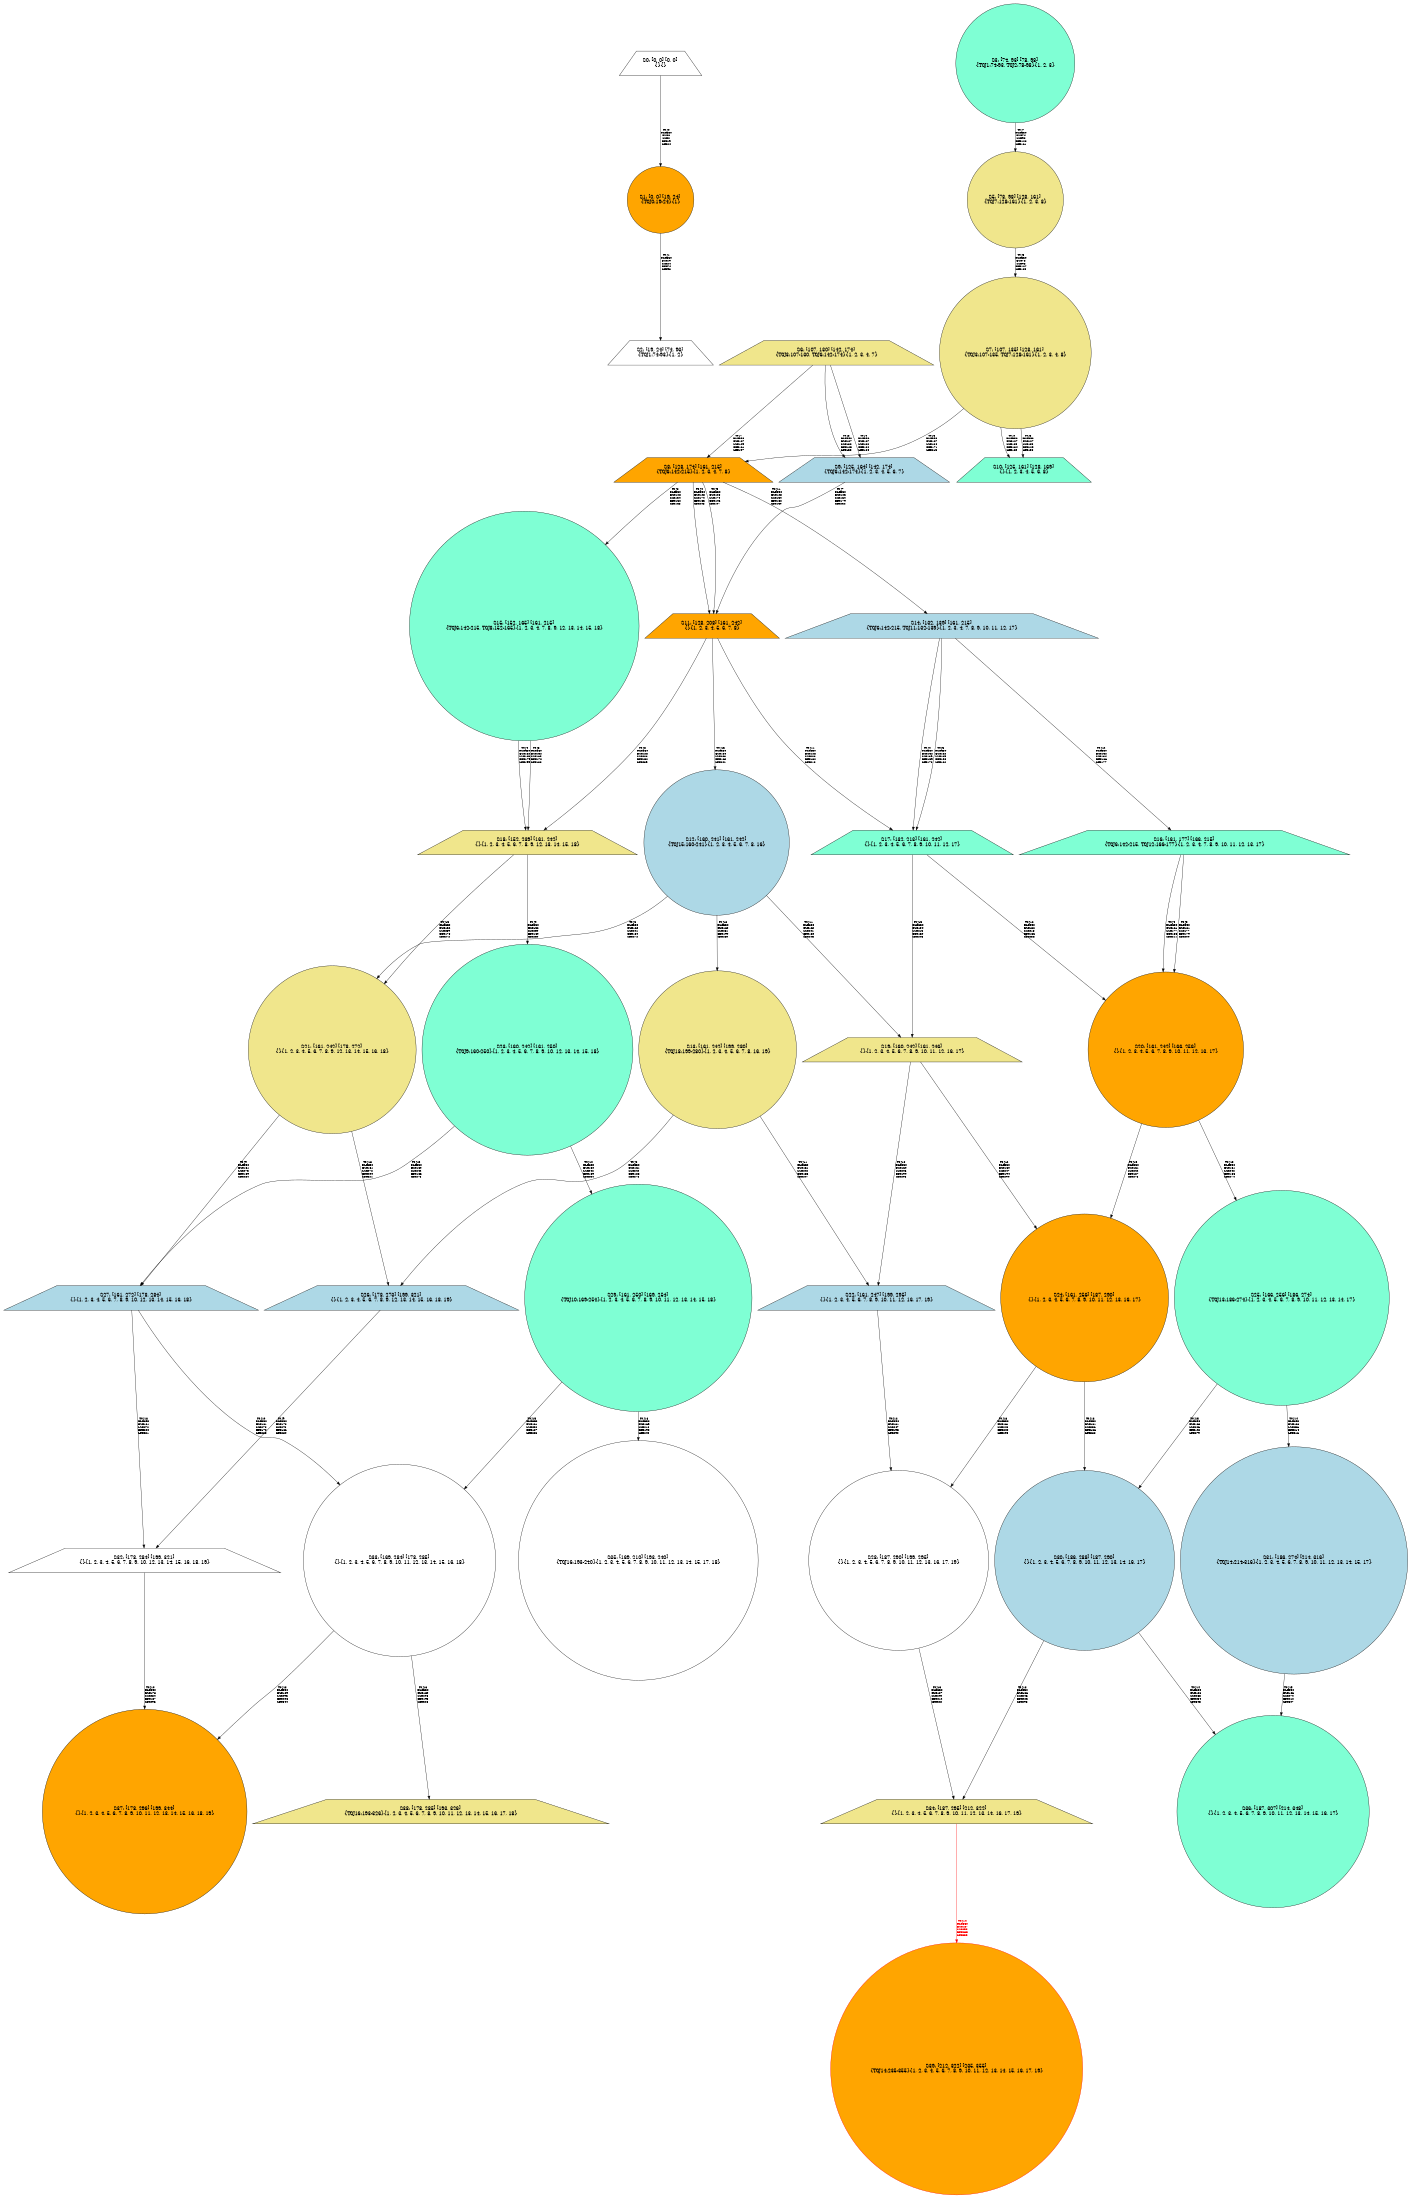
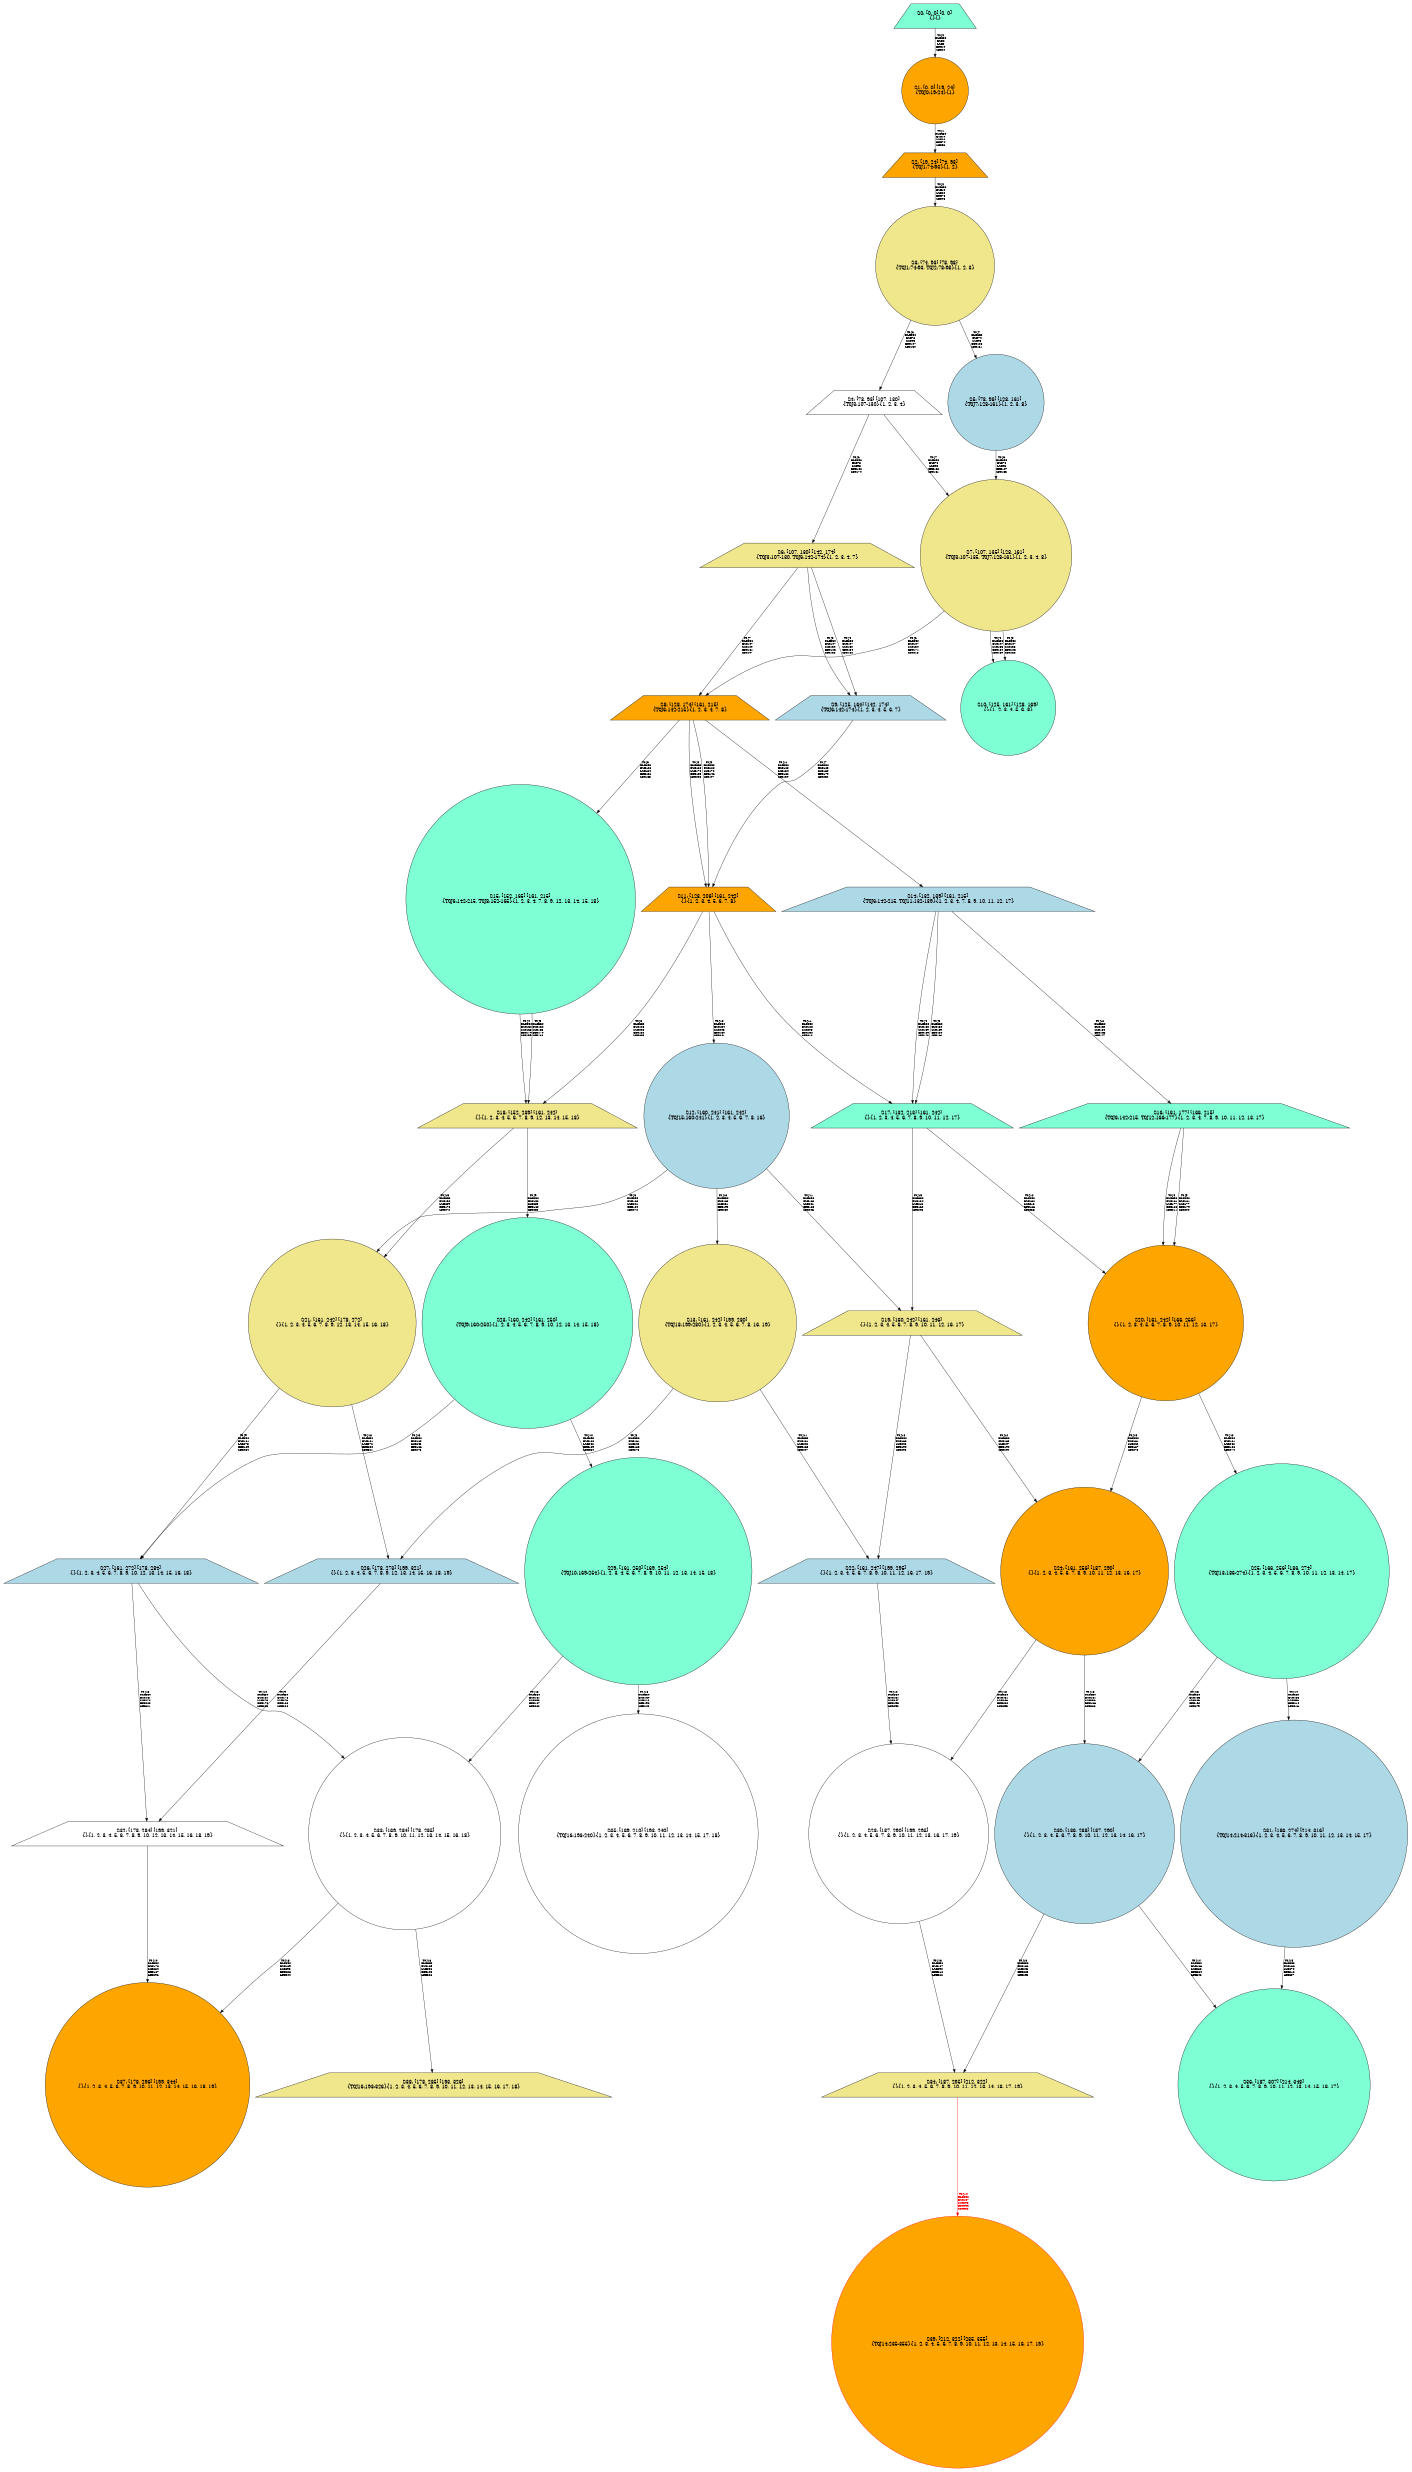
(661, 63) -> (935, 16)
(1015, 63) -> (935, 266)
none -> (935, 190)
(1015, 200) -> (996, 402)
(661, 353) -> (935, 165)
none -> (874, 402)
(1024, 470) -> (1008, 708)
